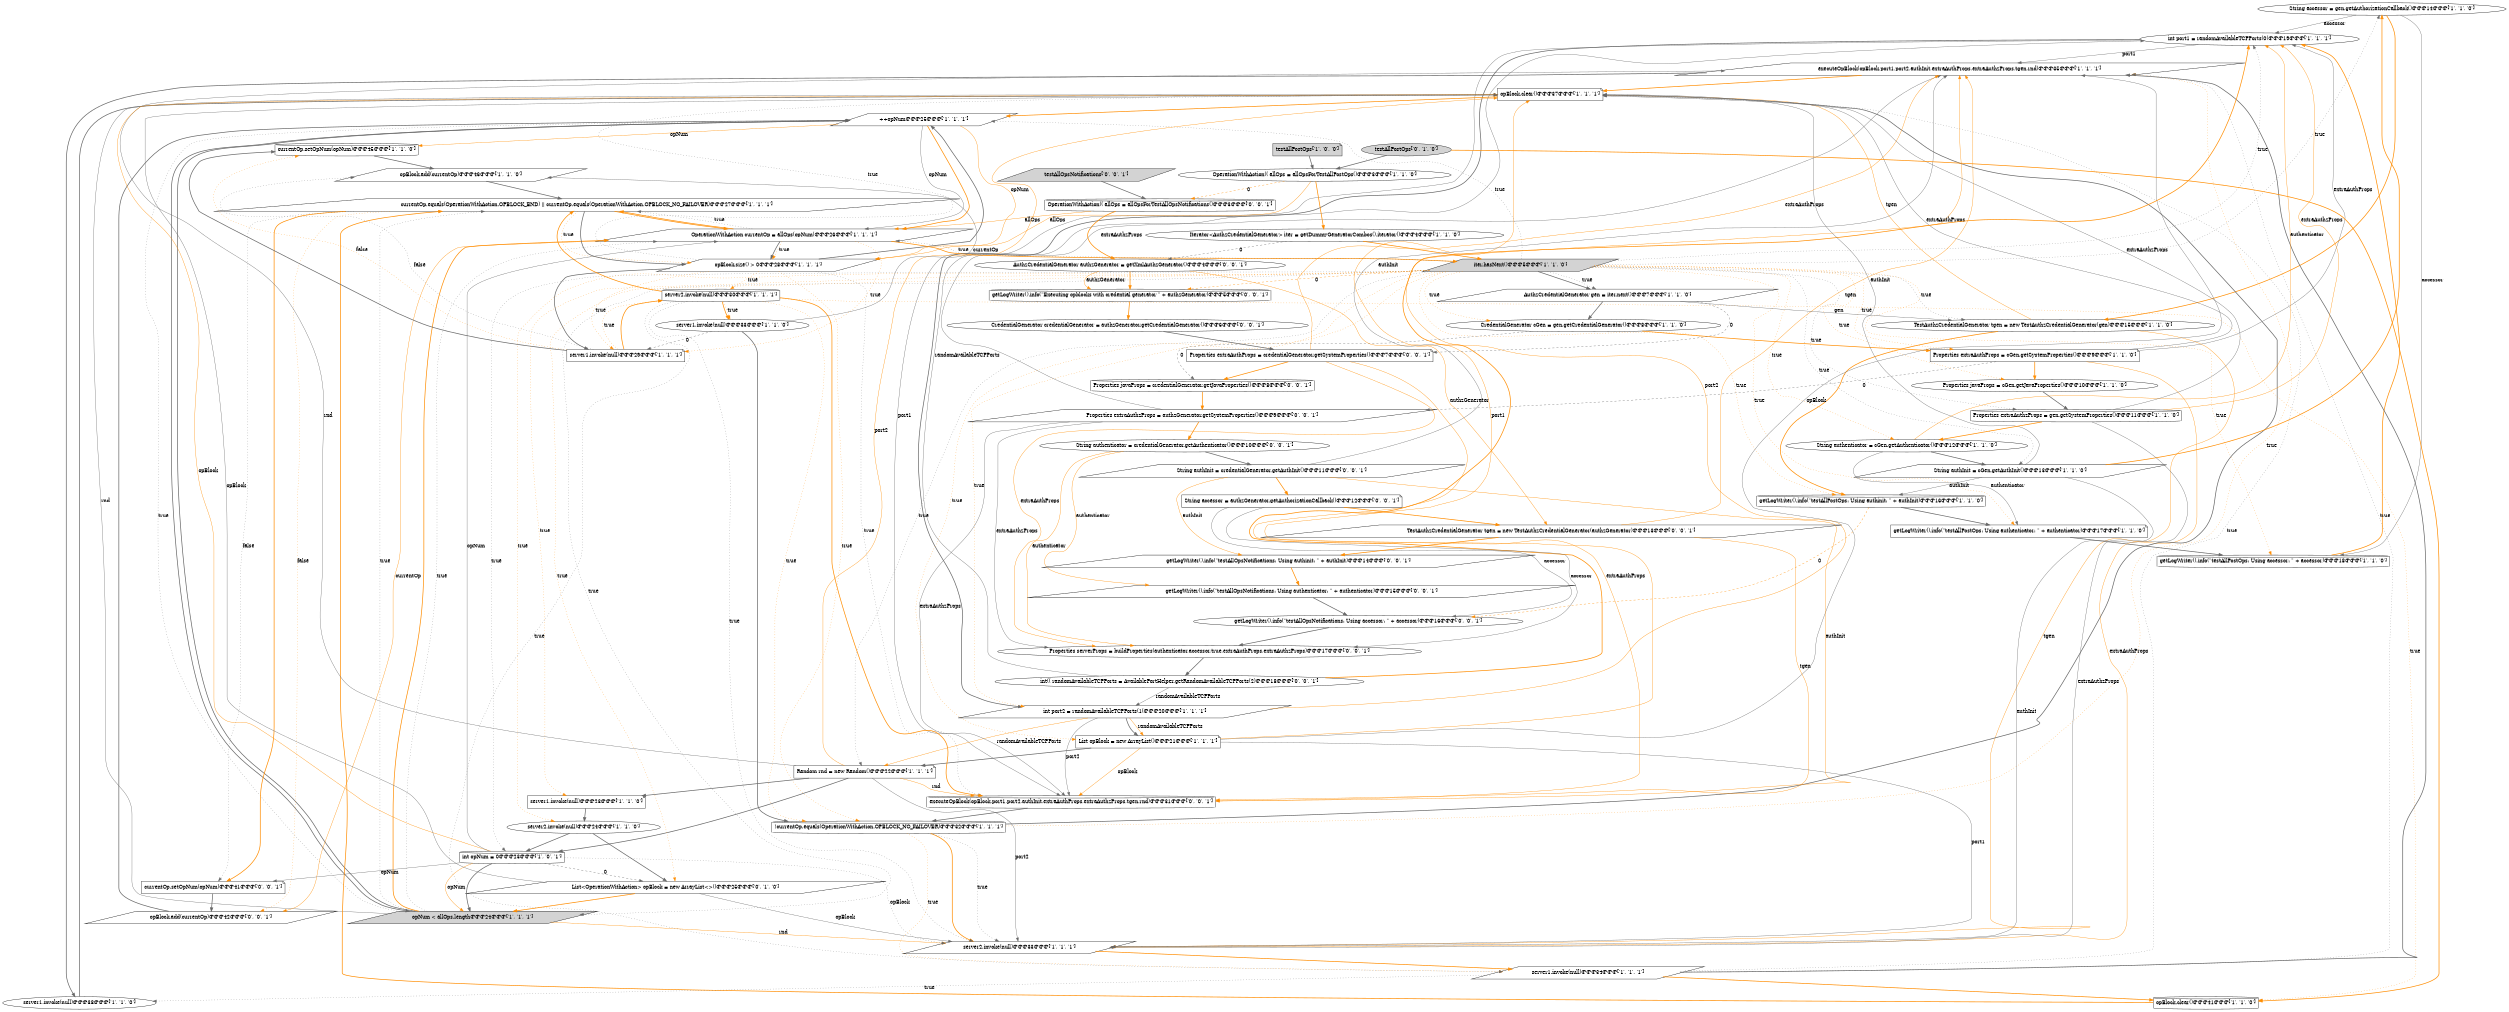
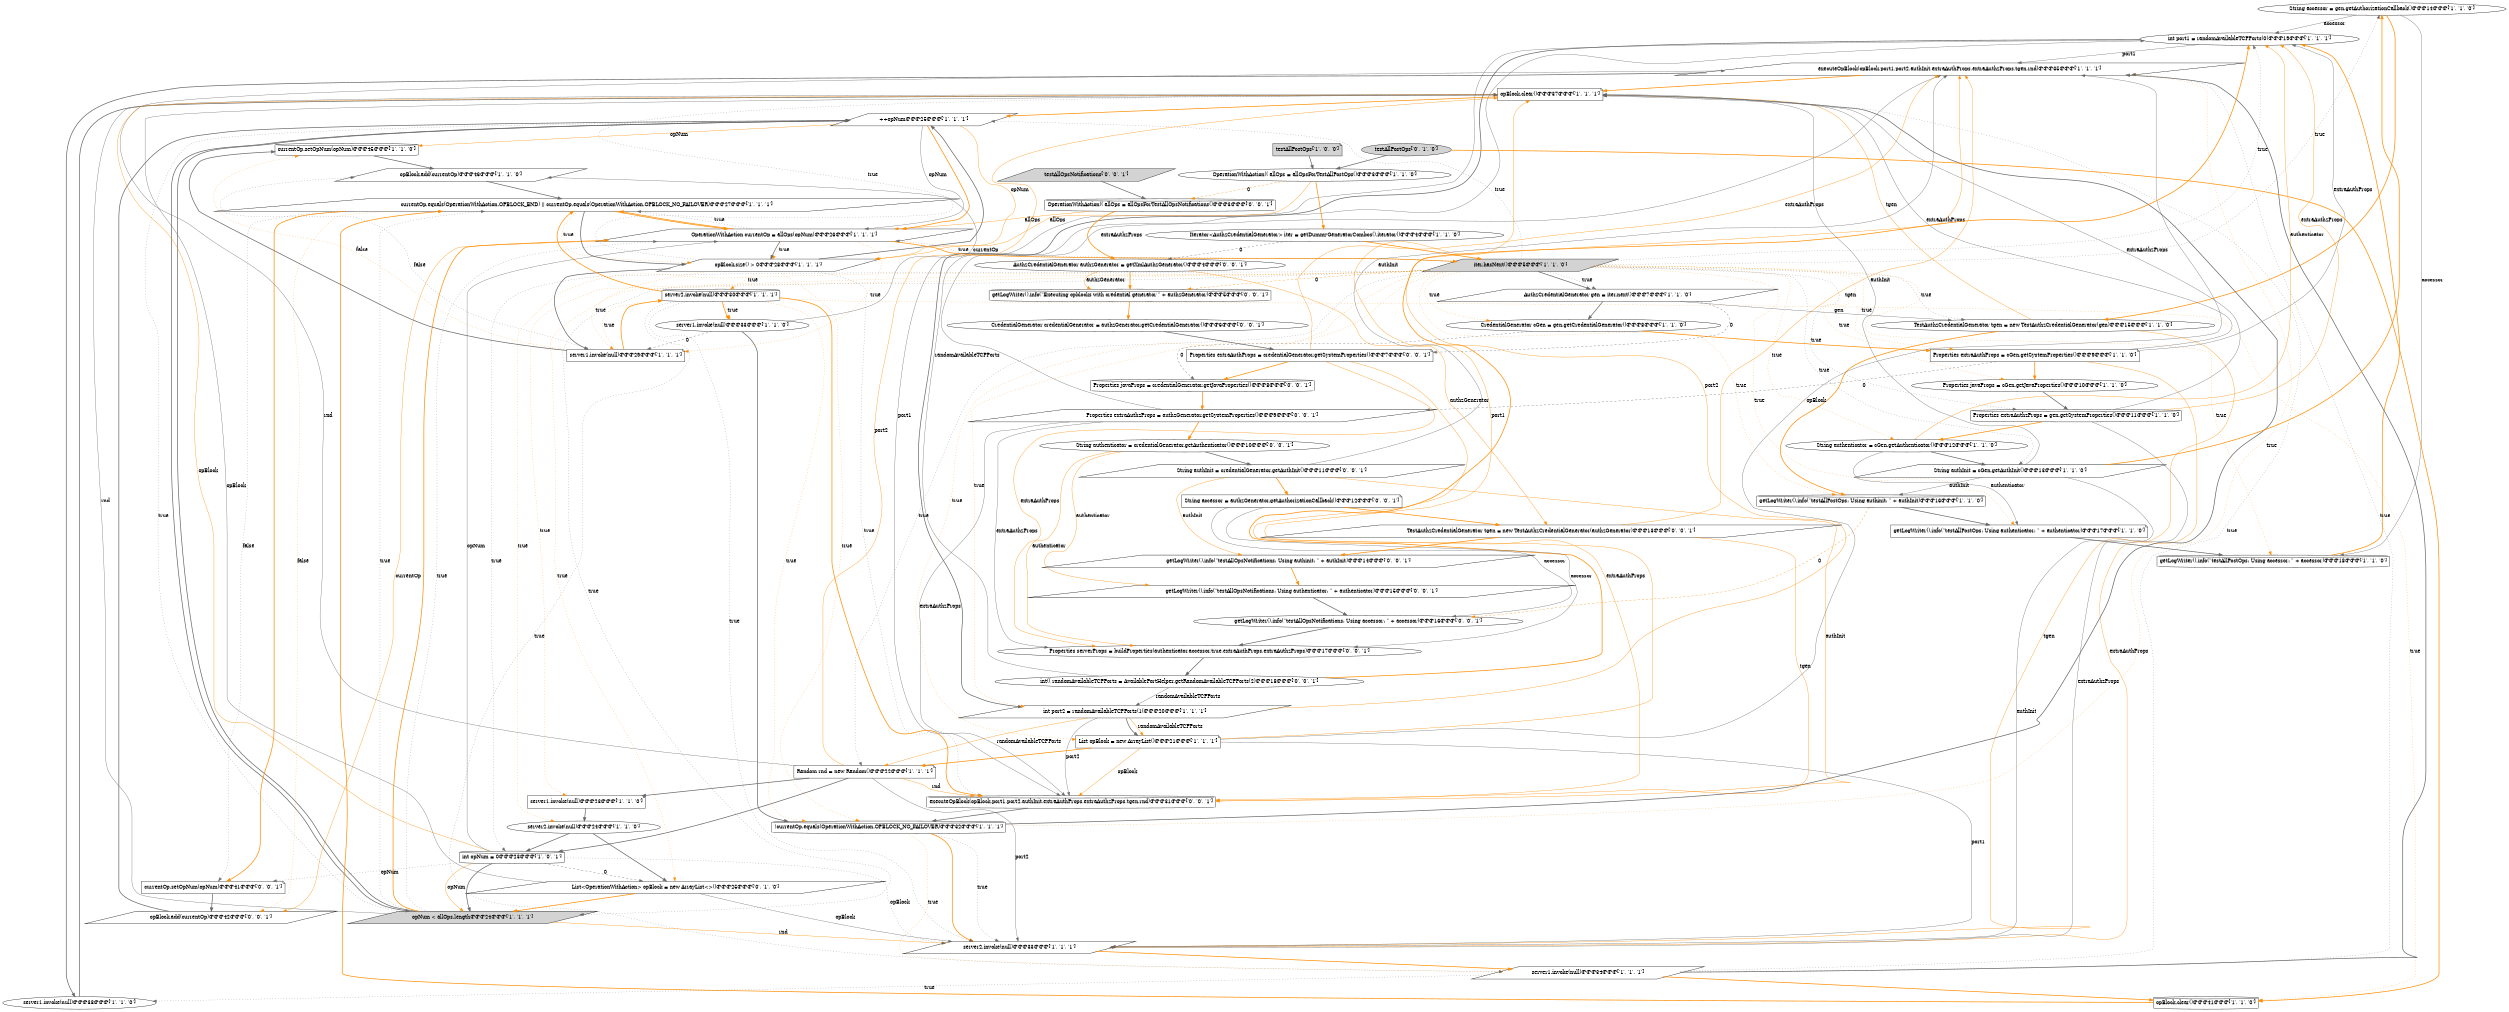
(1008, 757) -> (1008, 757)
(368, 872) -> (368, 872)
